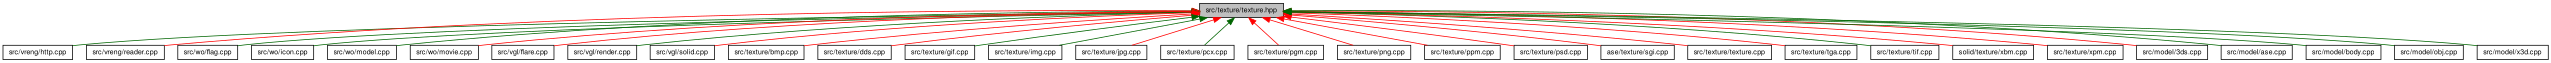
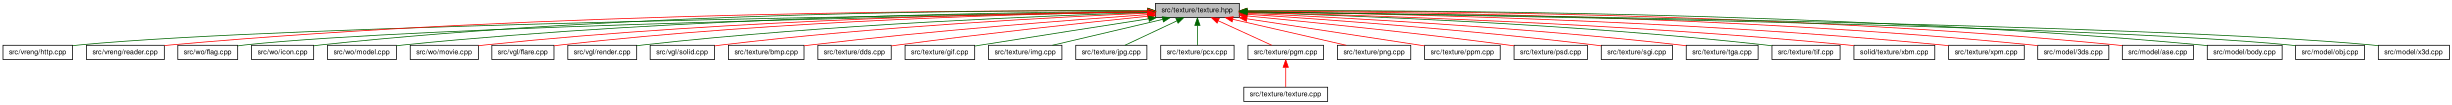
(1757, 17) -> (1685, 18)
(1490, 28) -> (1286, 77)
(1173, 33) -> (1151, 33)
(1638, 52) -> (1637, 52)
